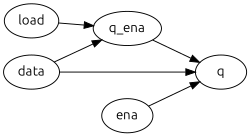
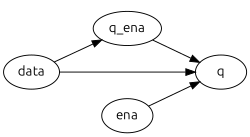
(32, 21) -> none
